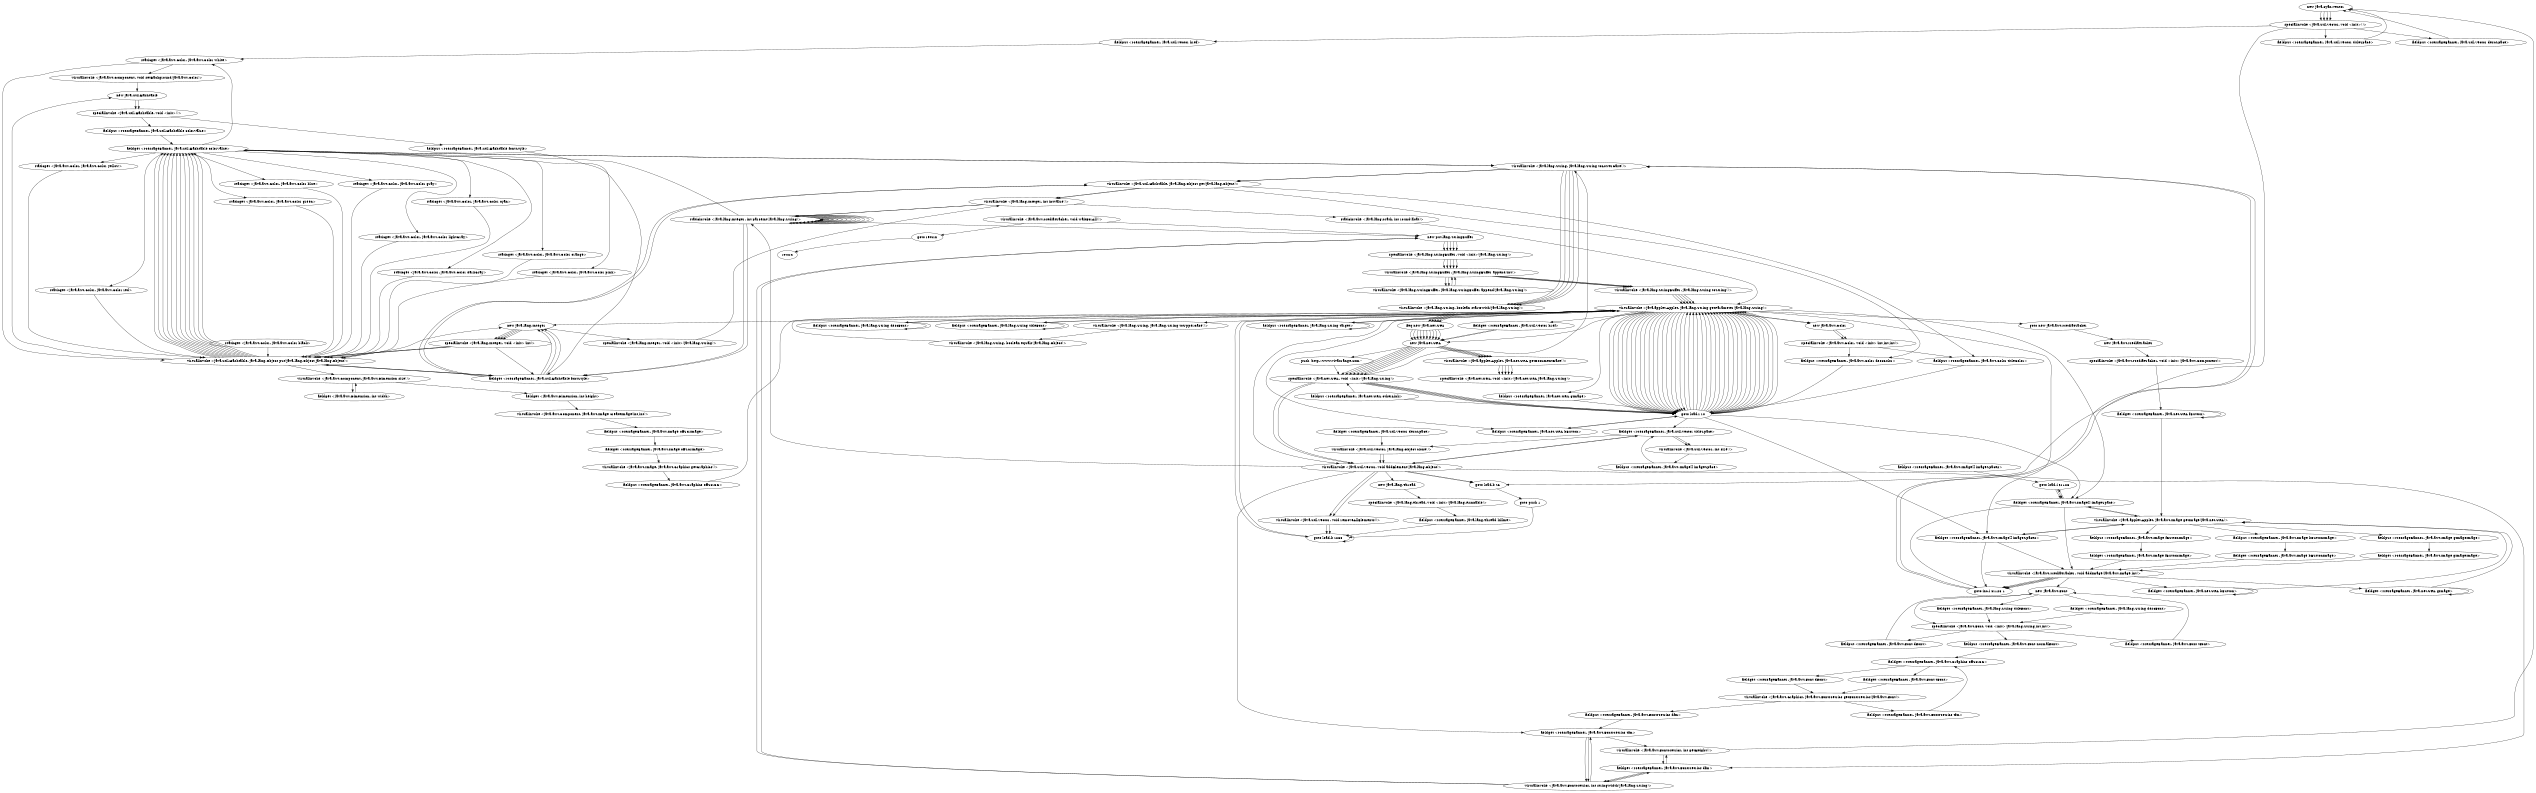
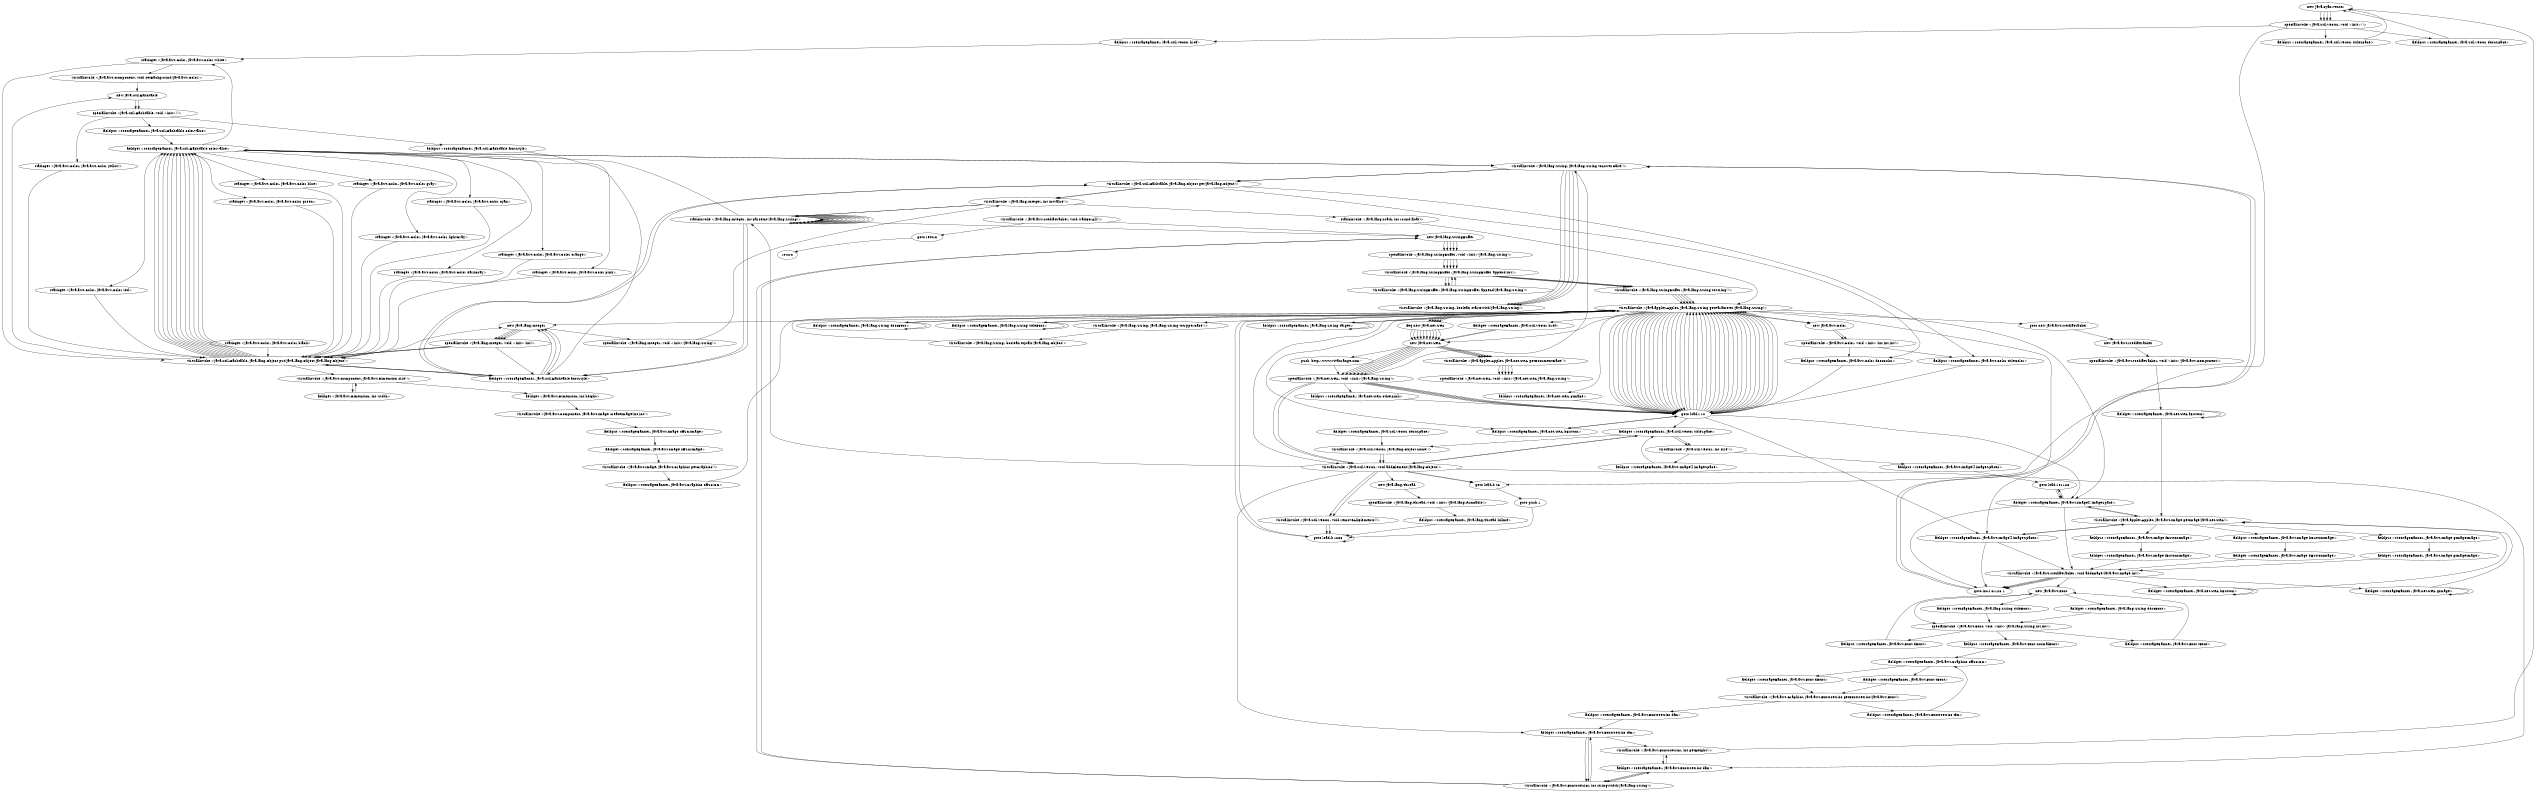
(129, 157) -> (81, 129)
(1450, 237) -> (1450, 237)
(1351, 389) -> (1347, 387)
none -> (1818, 458)
